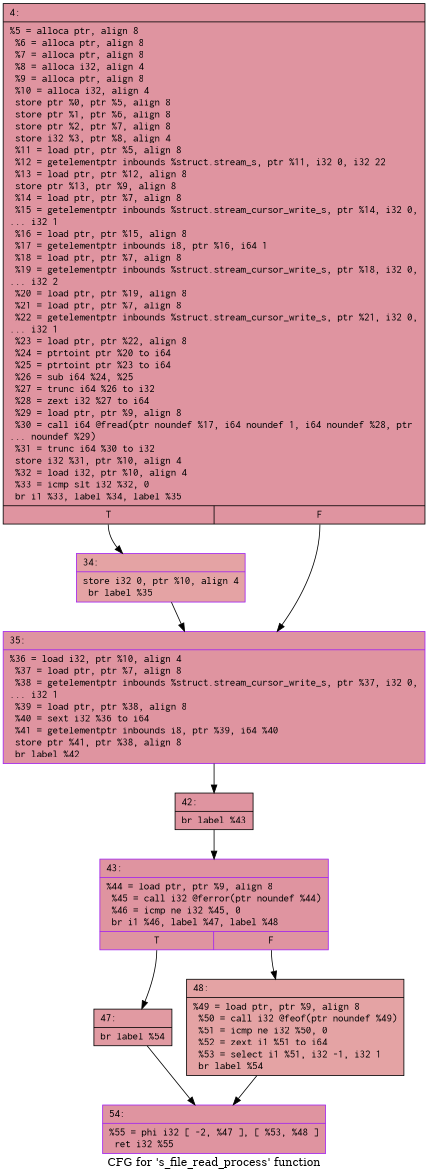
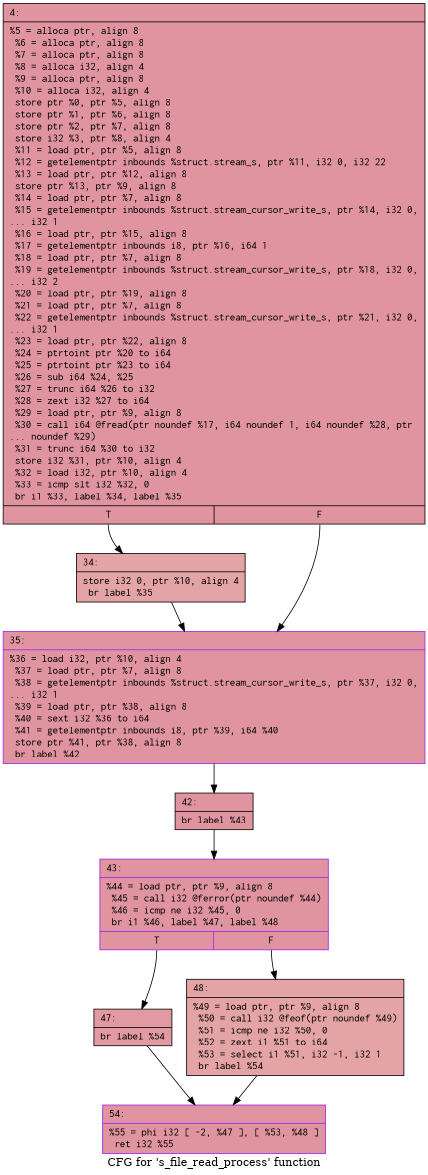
(161, 578) -> (161, 578)
